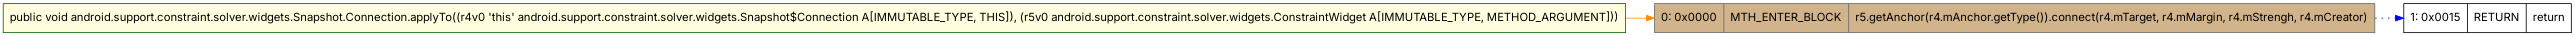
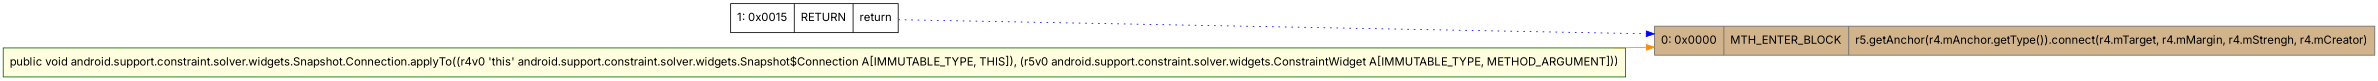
(2385, 18) -> (1272, 27)
